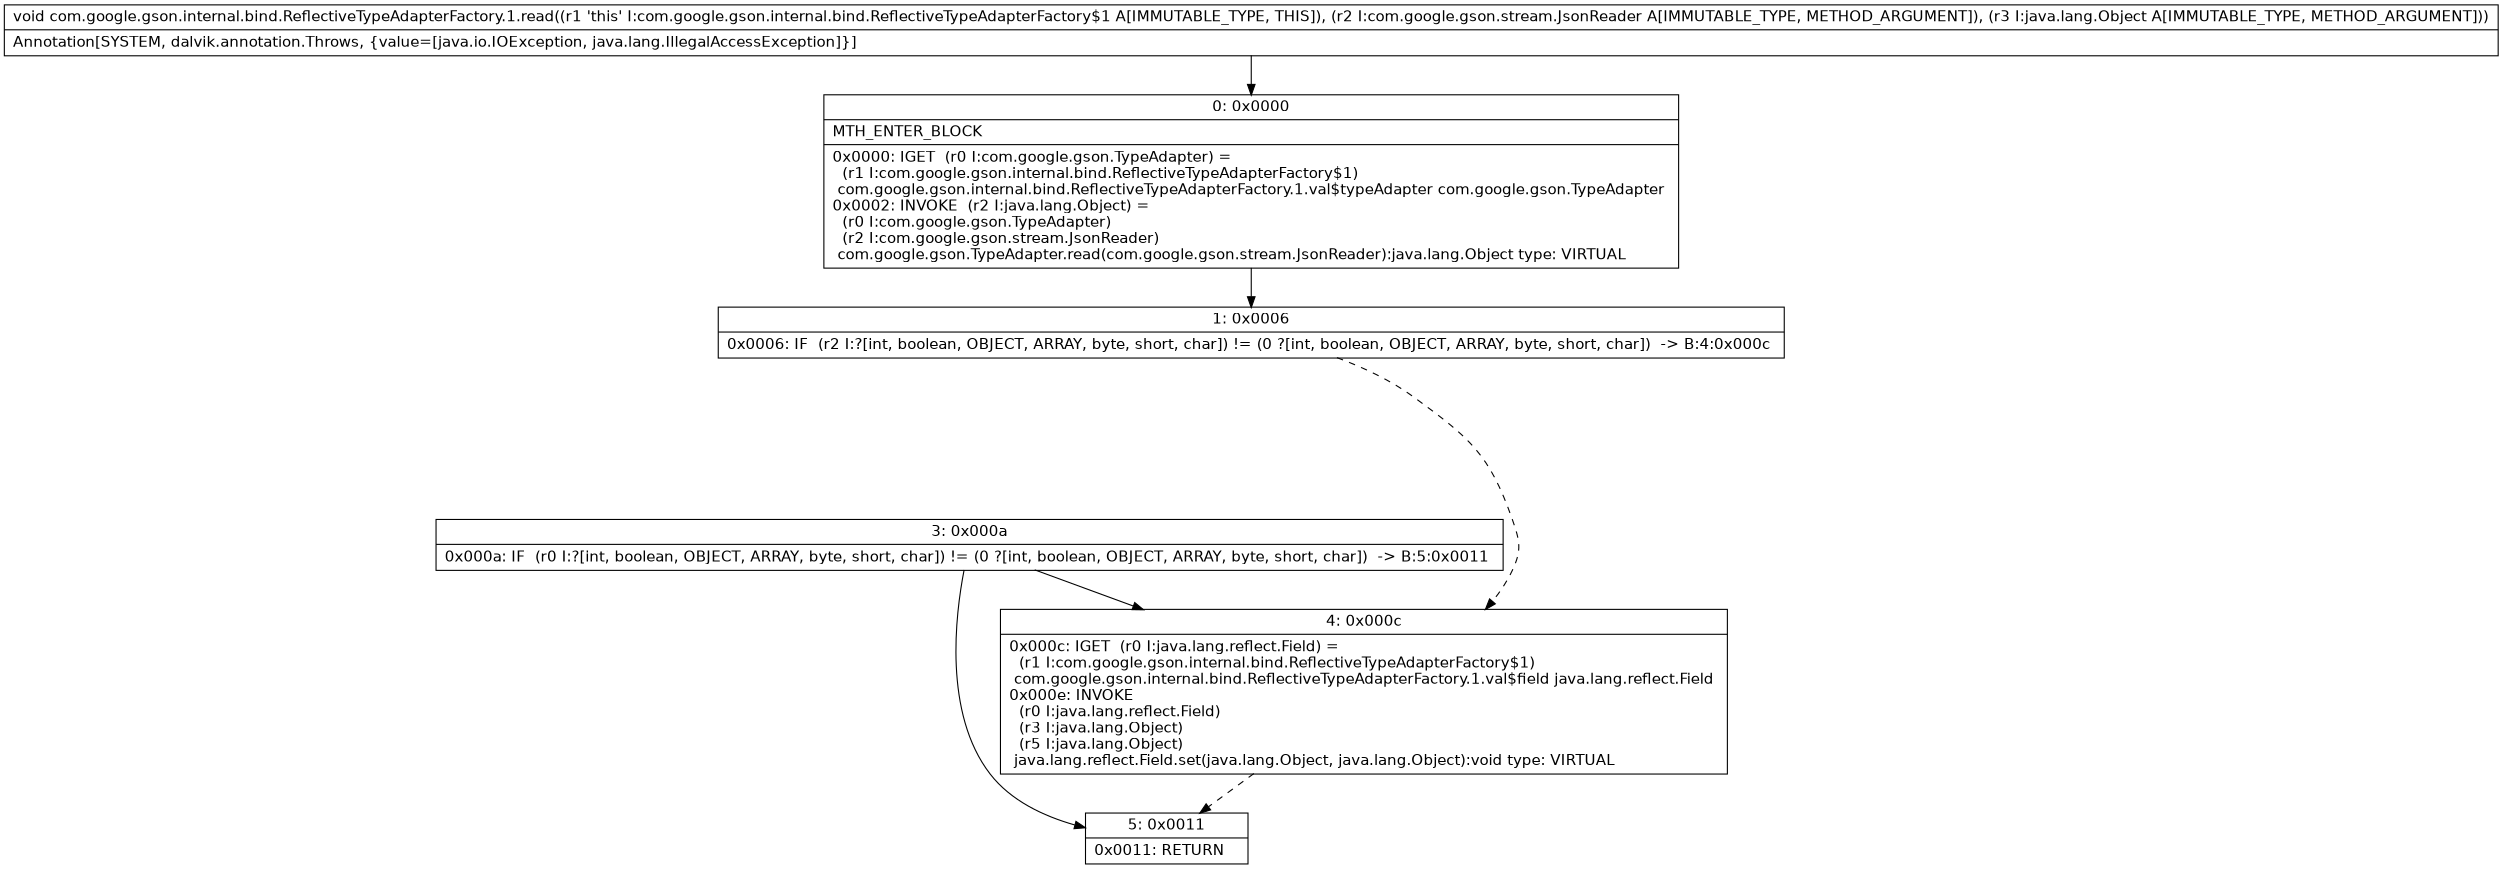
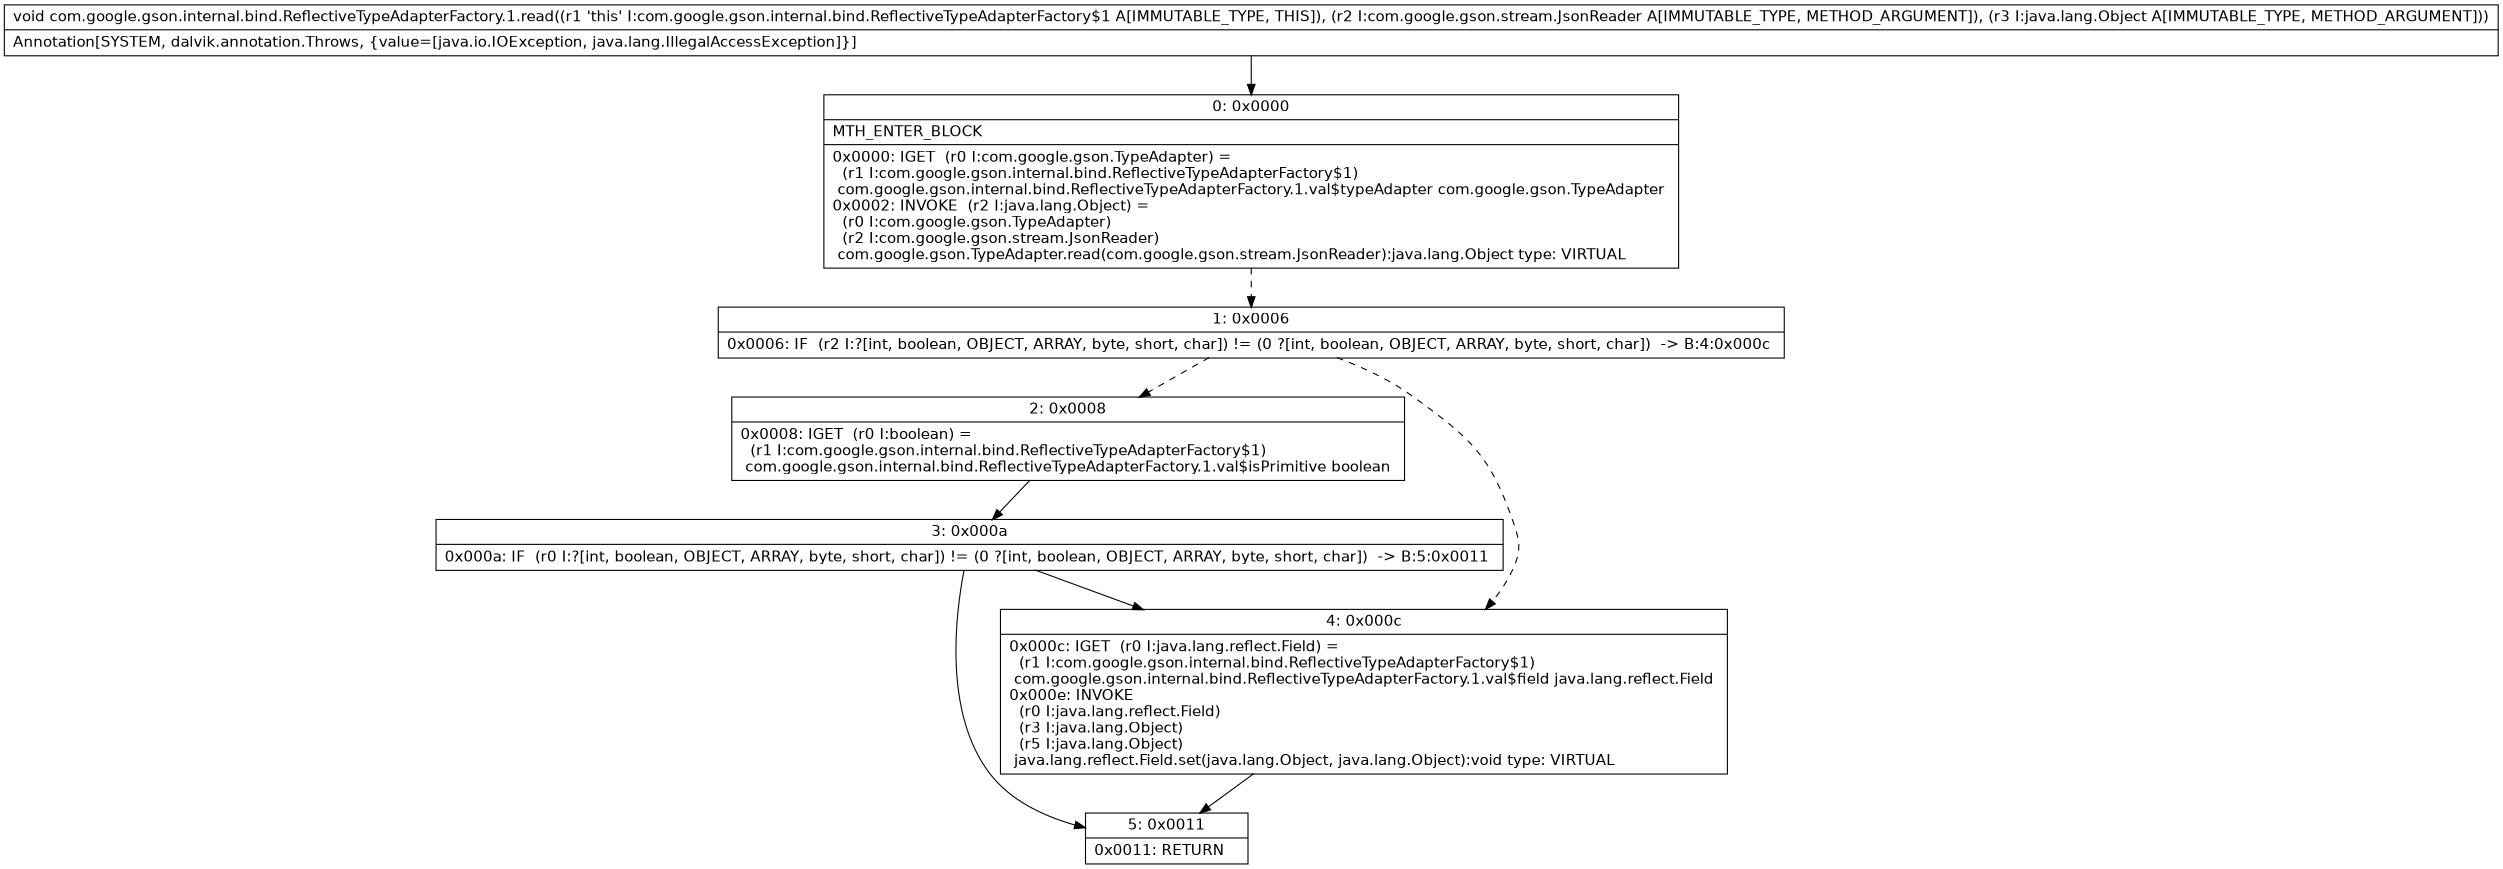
(1251, 282) -> (1251, 282)
none -> (1068, 439)
(1231, 790) -> (1231, 790)
